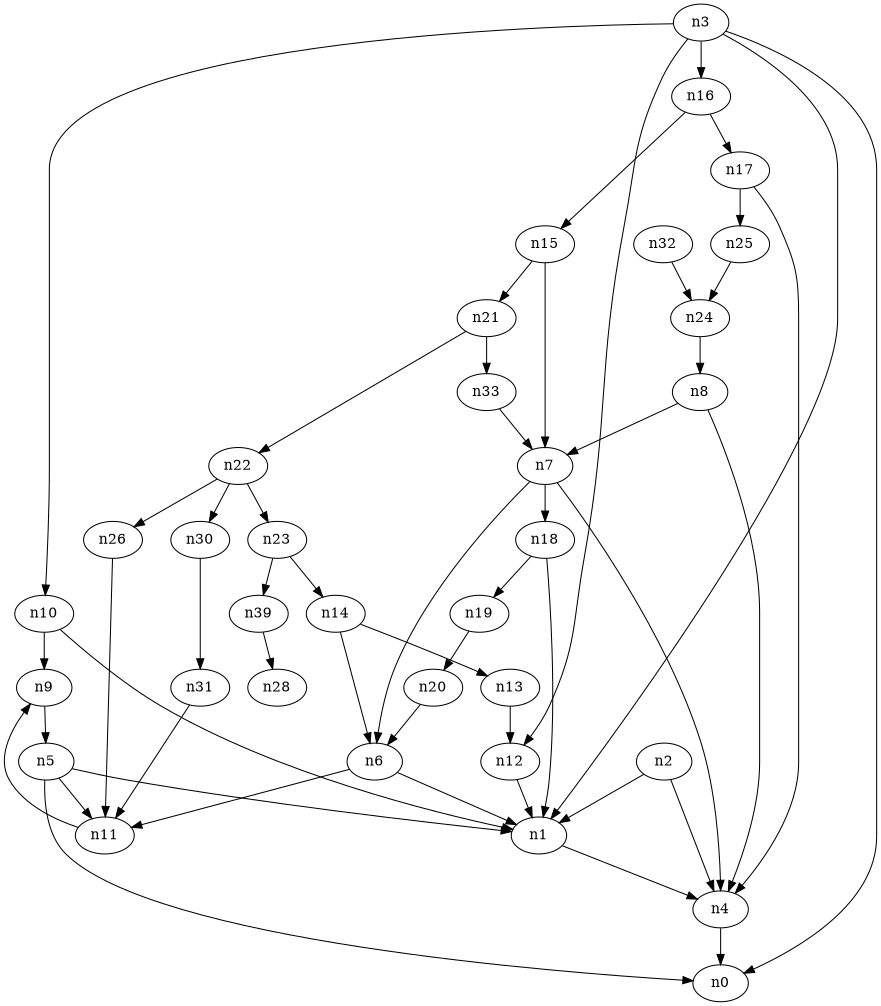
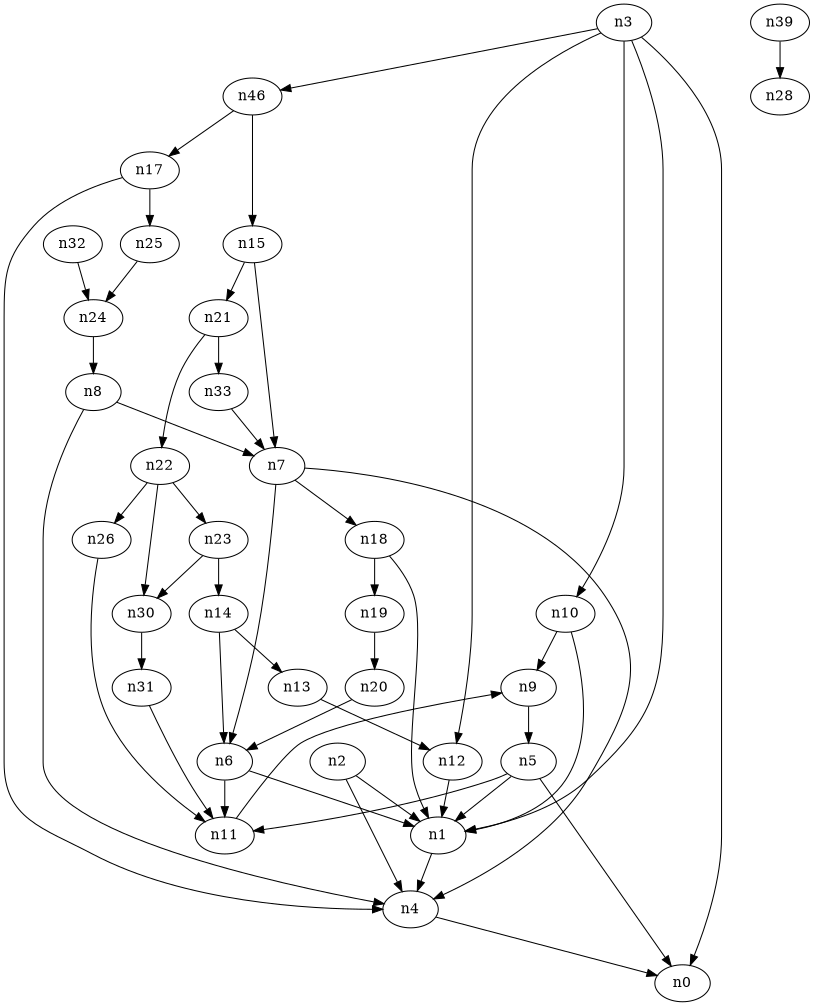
(701, 96) -> (252, 96)
(269, 572) -> (184, 573)
